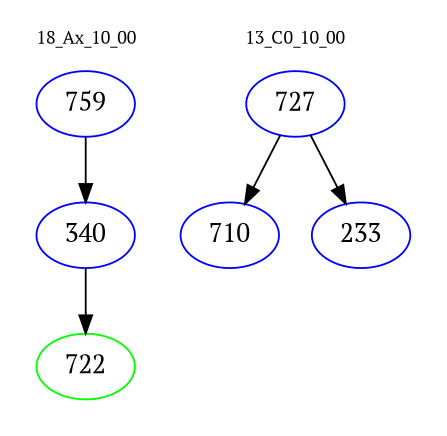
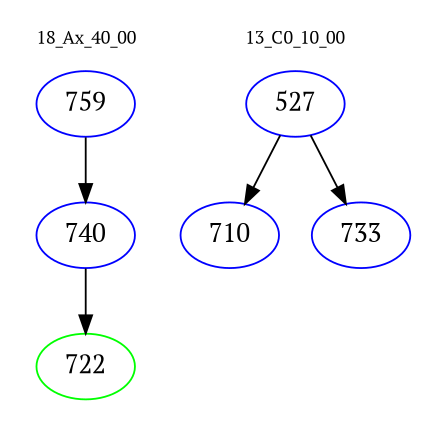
(87, 39) -> (87, 39)
(295, 104) -> (295, 104)
(86, 235) -> (86, 235)
(361, 235) -> (361, 235)
